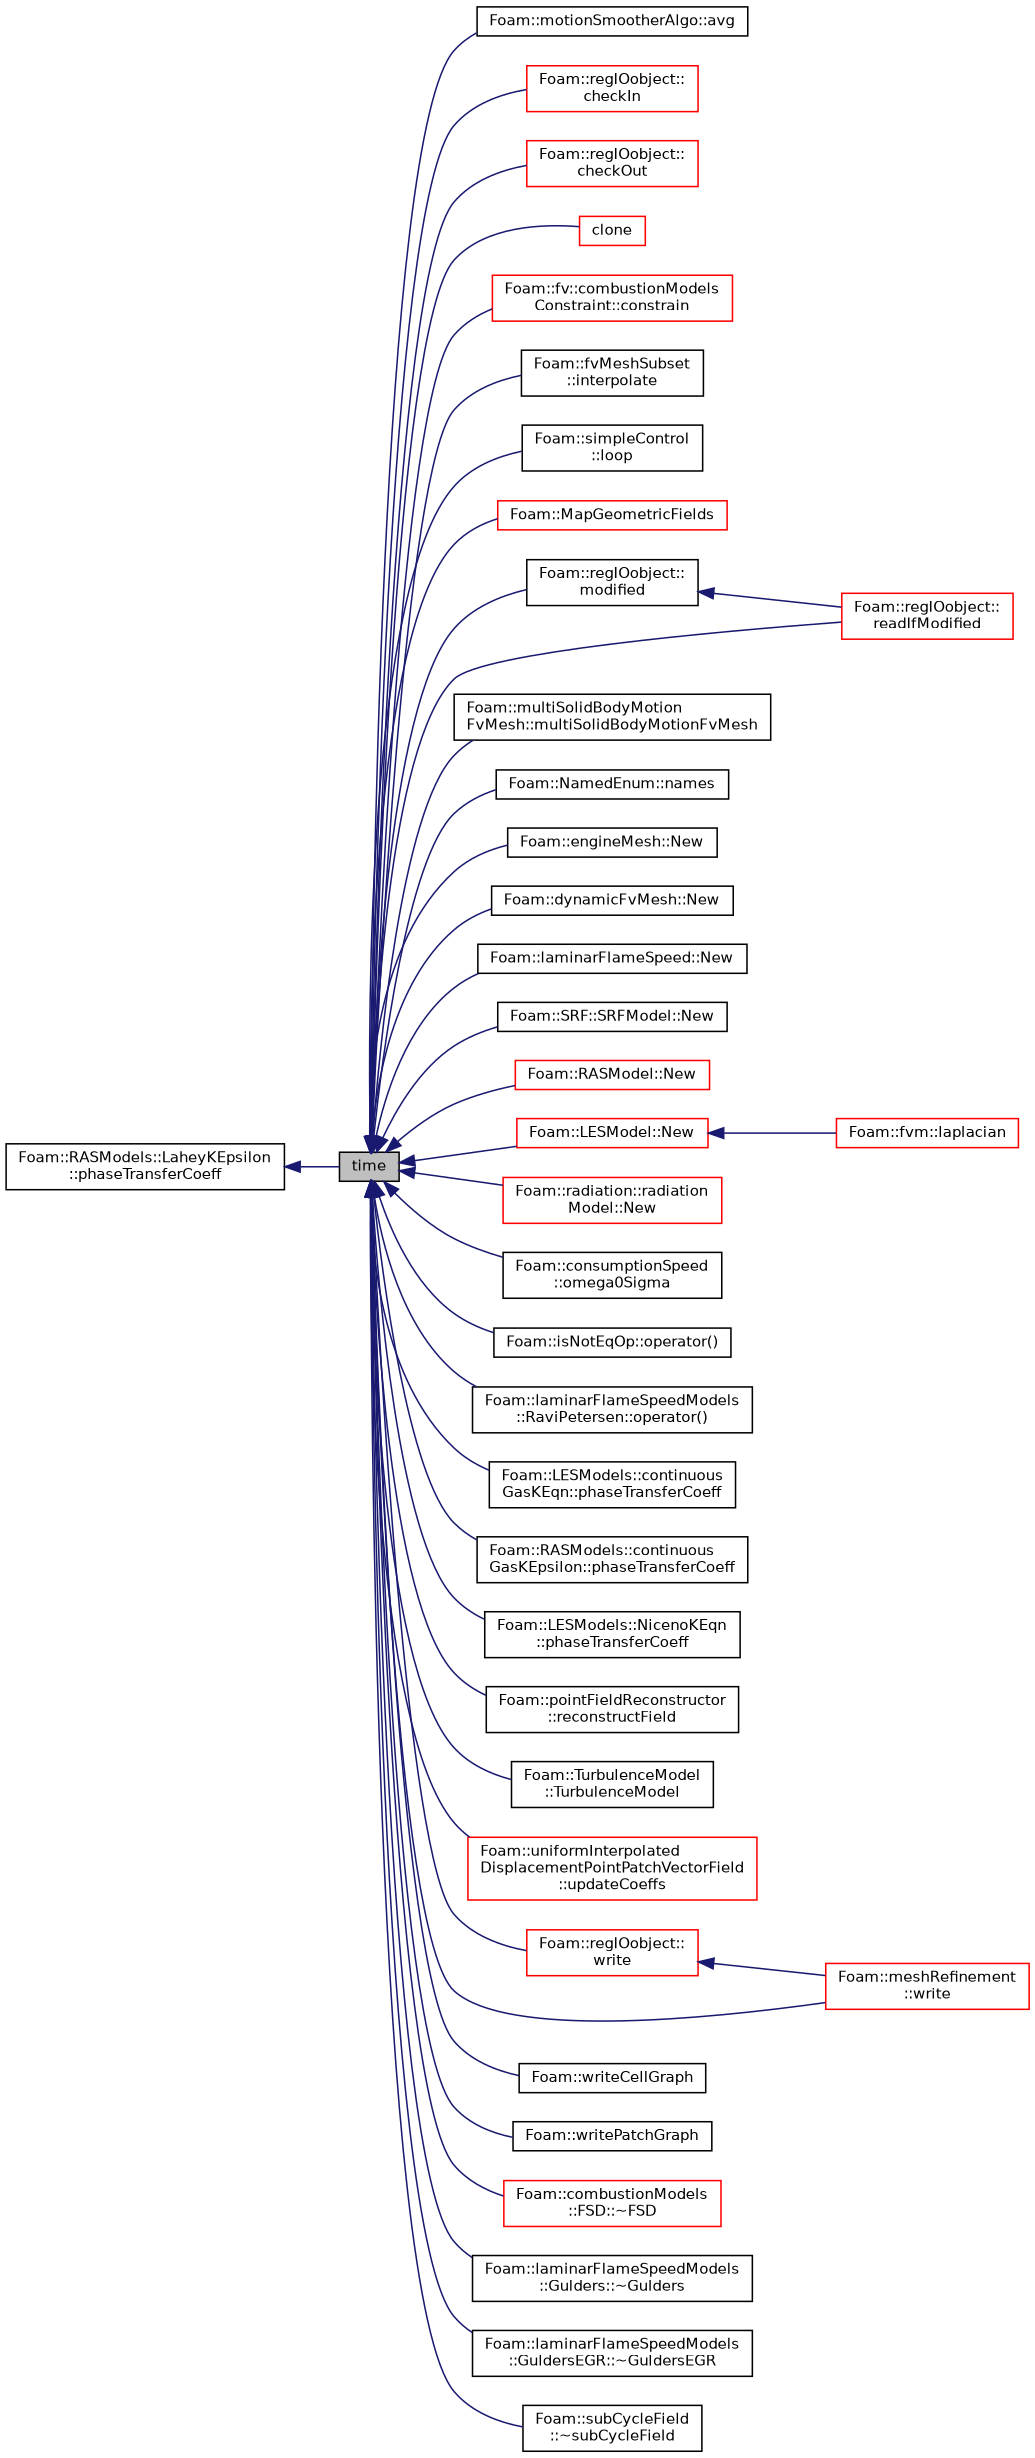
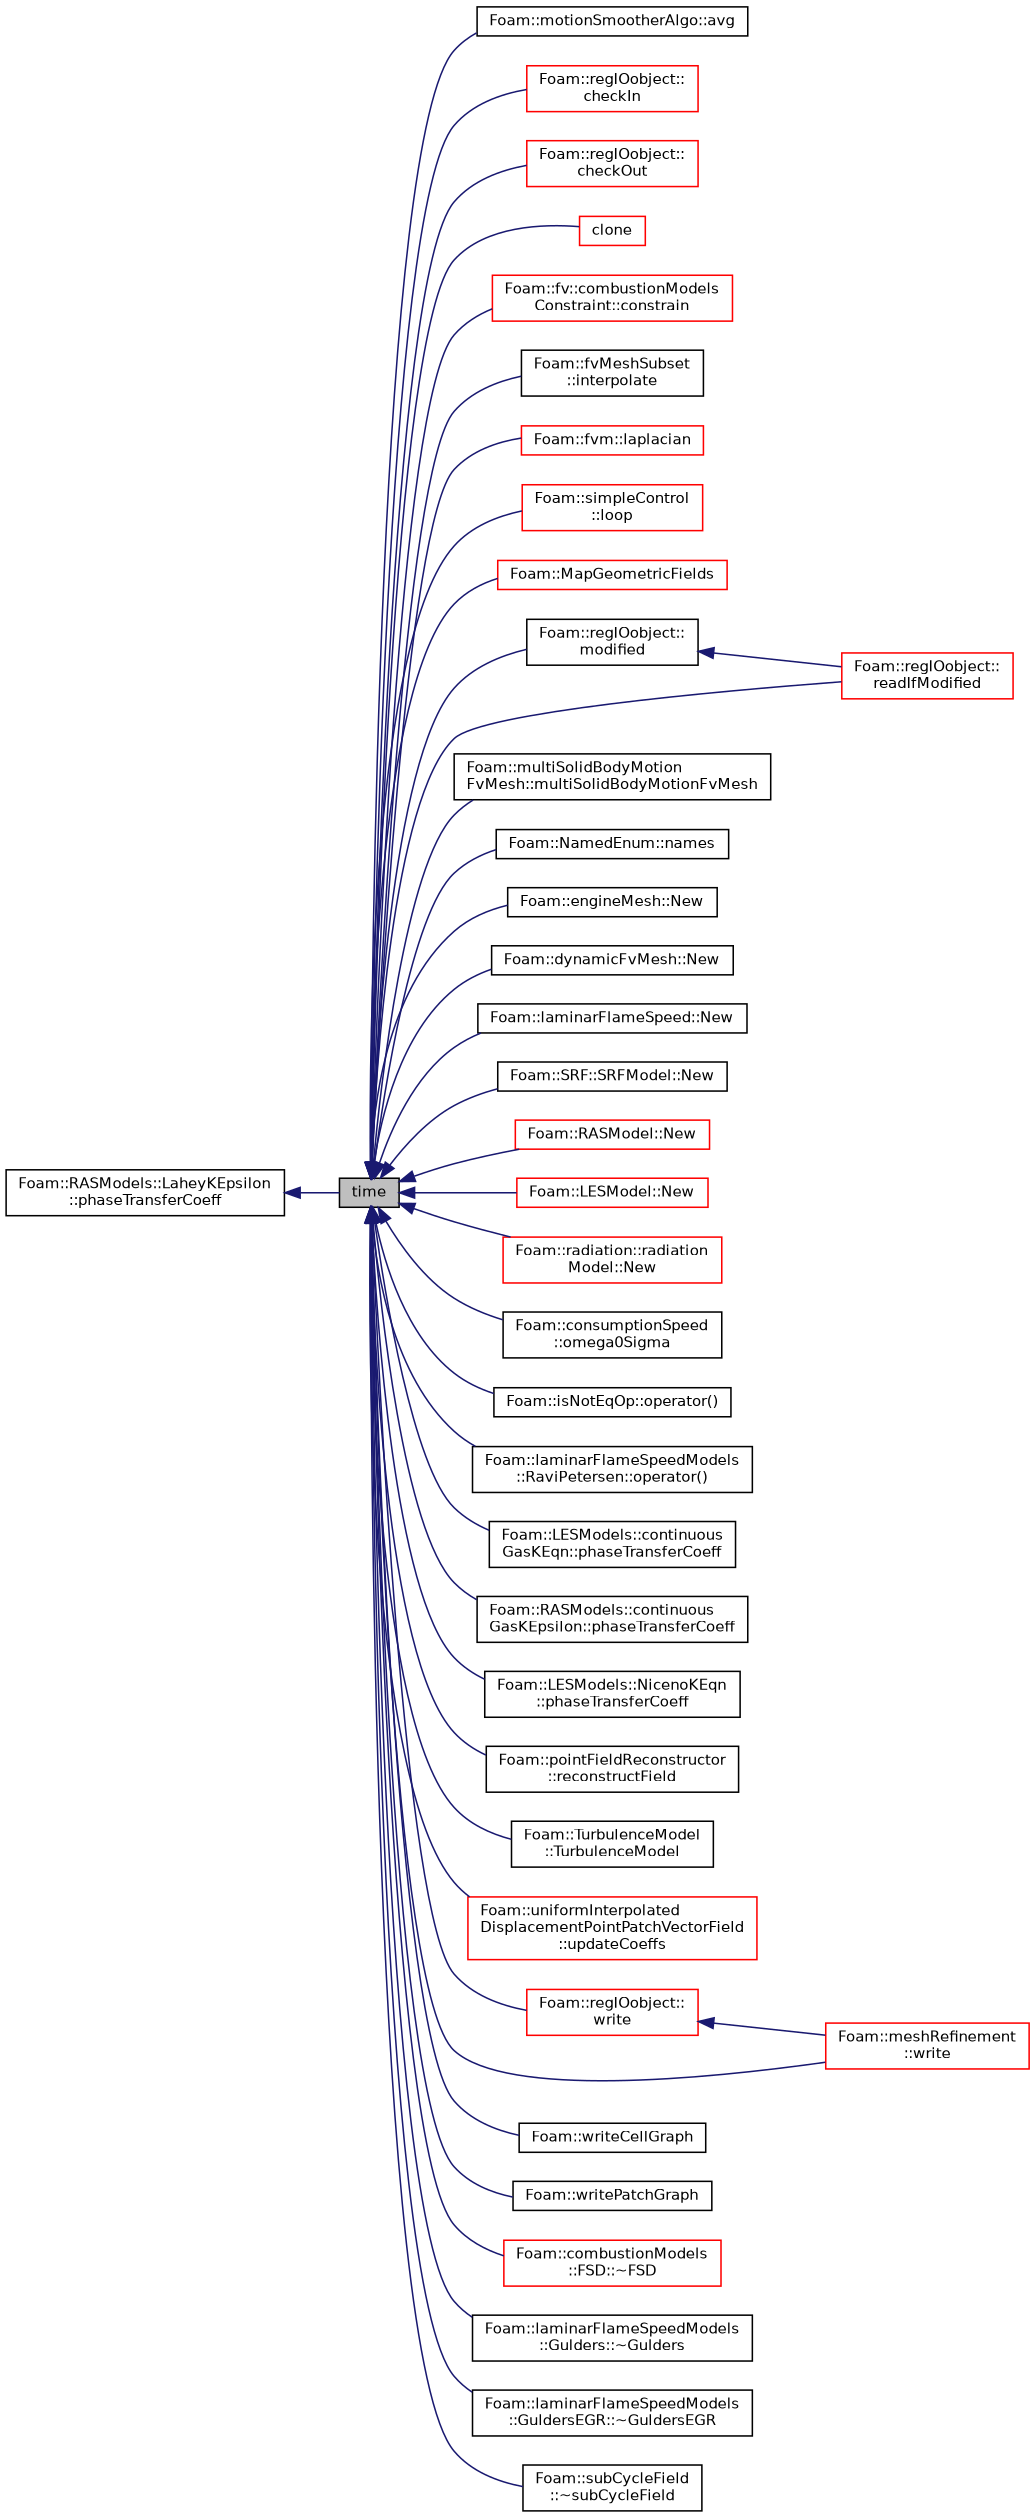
(612, 448) -> (612, 508)
(780, 1133) -> (399, 776)
